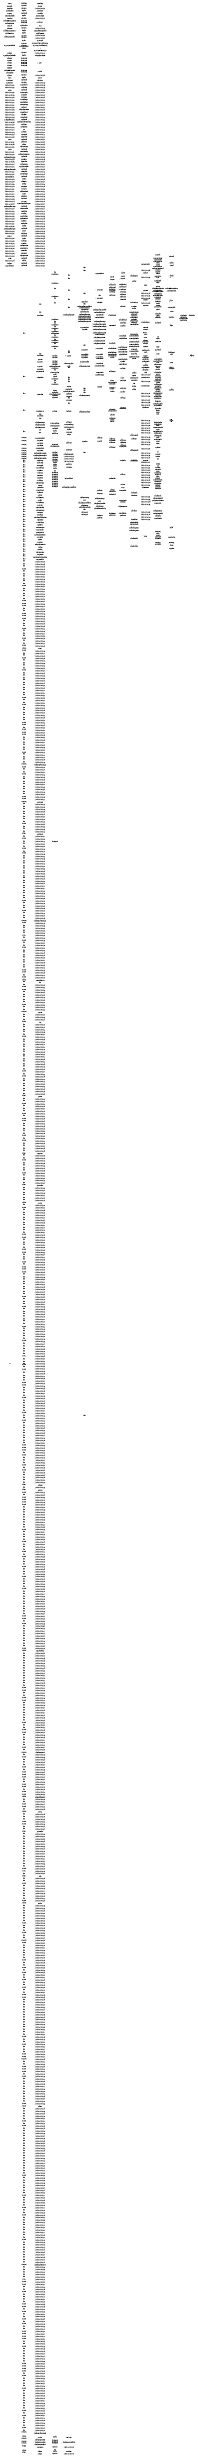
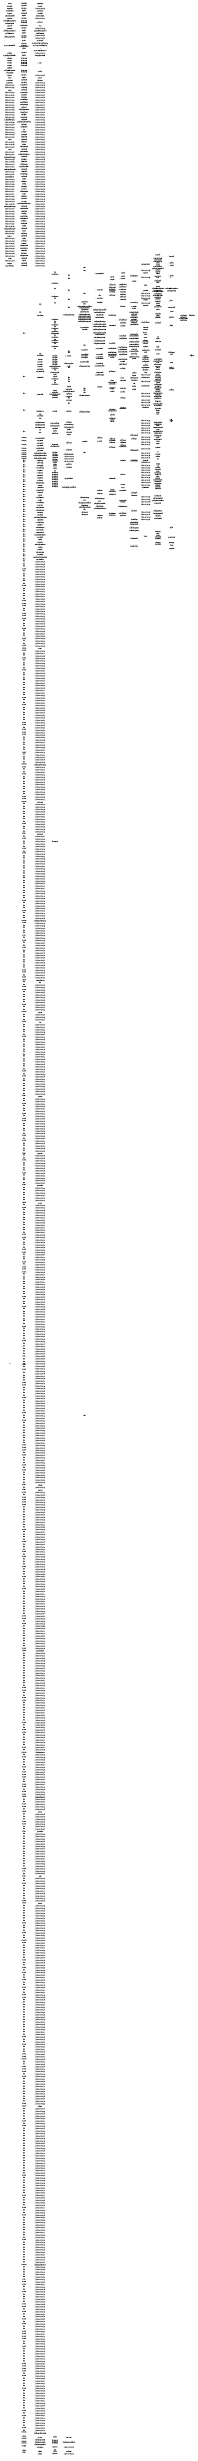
none -> (40, 364)
